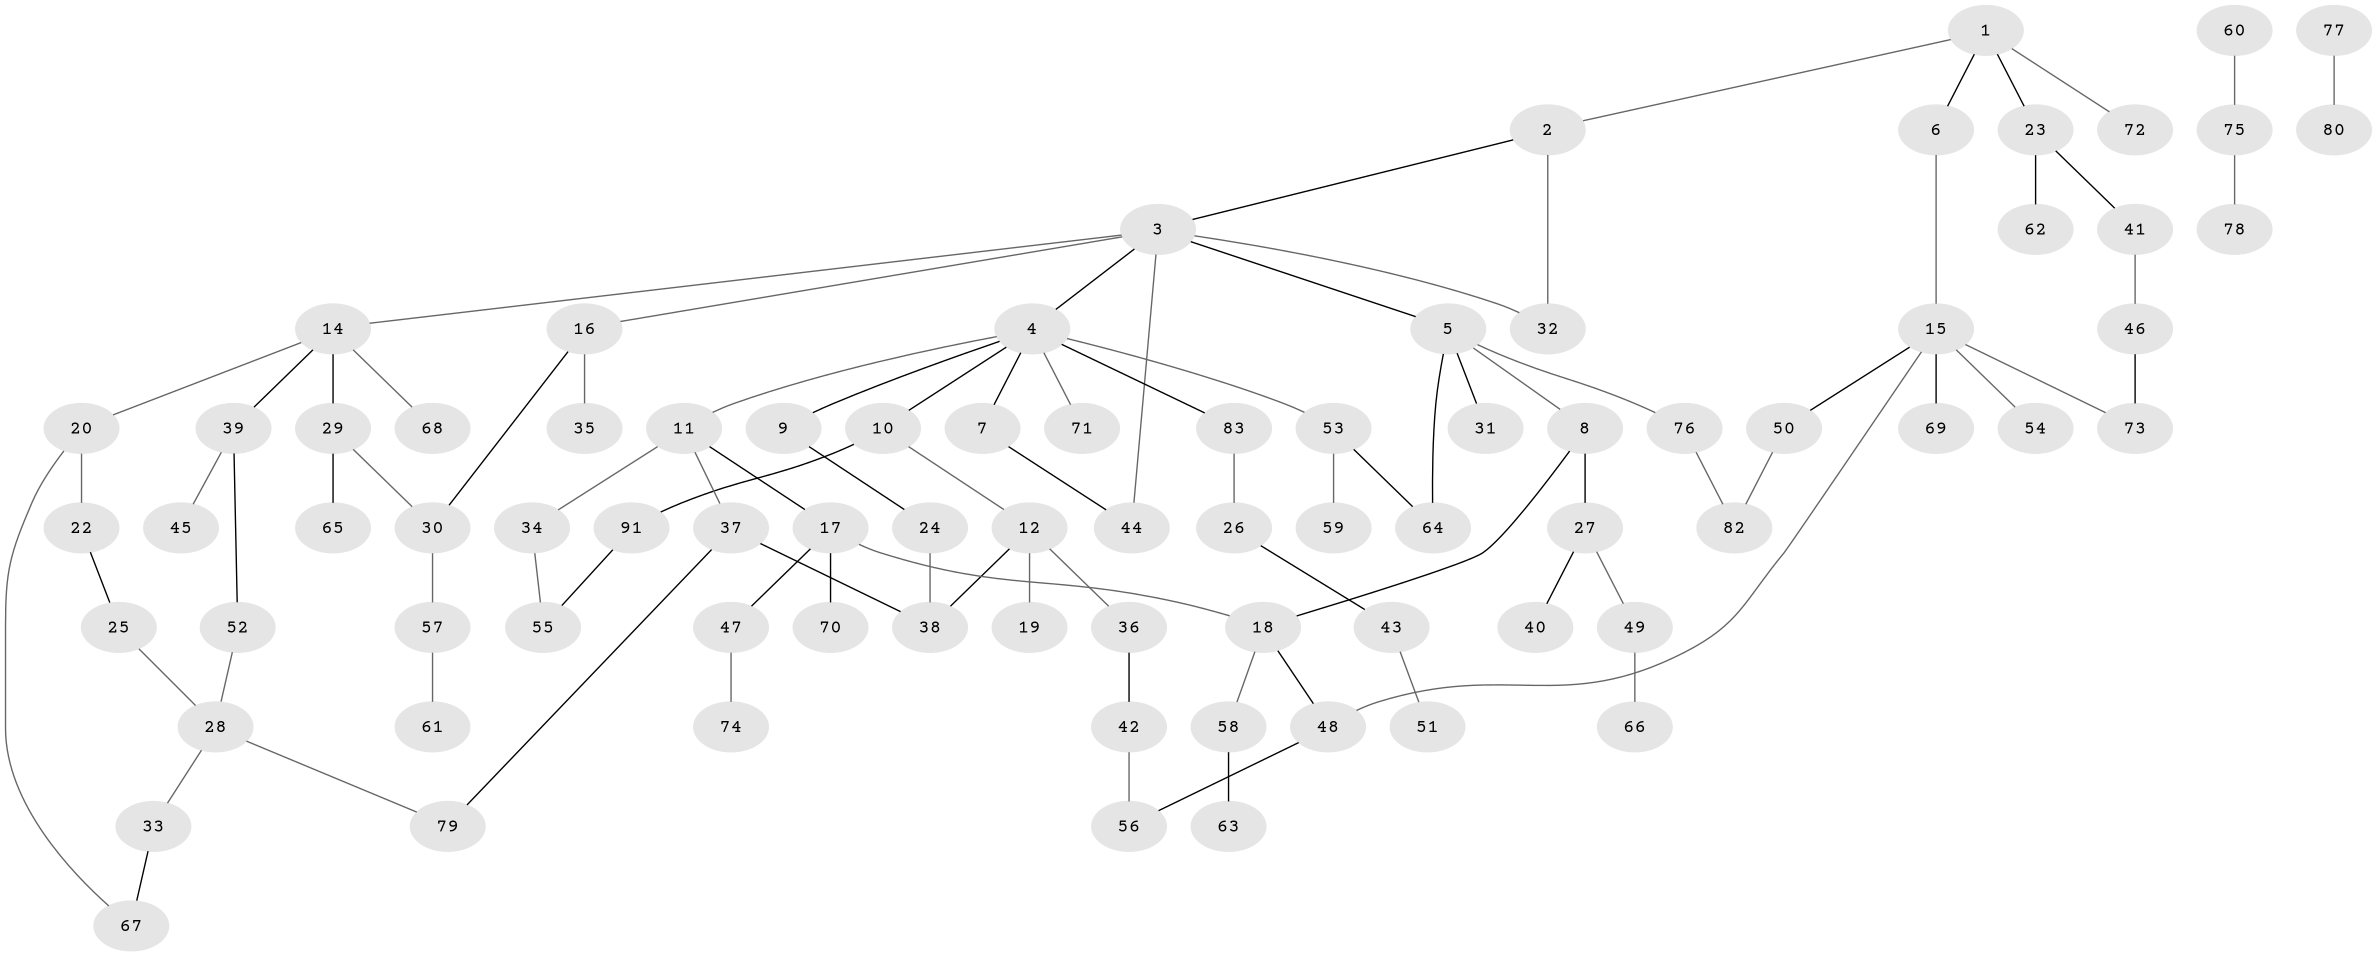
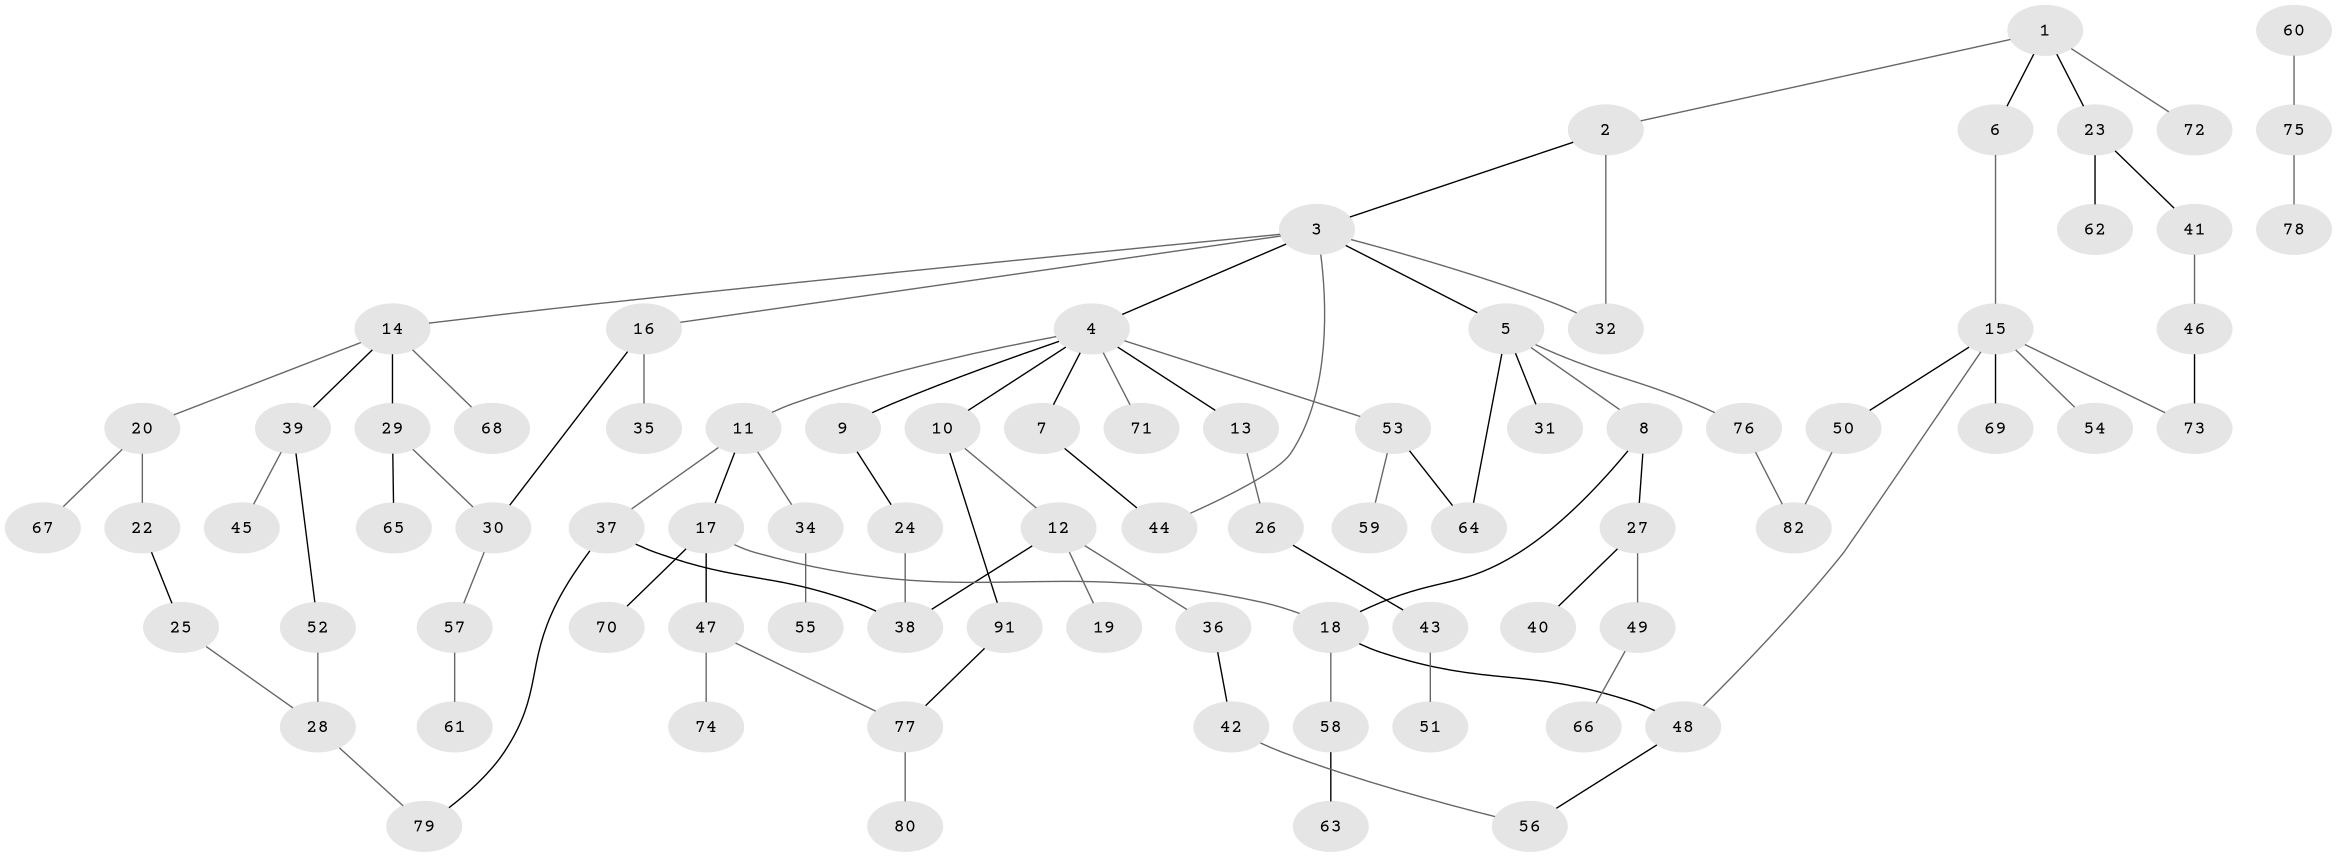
(1234, 428) -> (1241, 428)
(587, 578) -> (955, 677)
none -> (806, 677)
(153, 826) -> none
